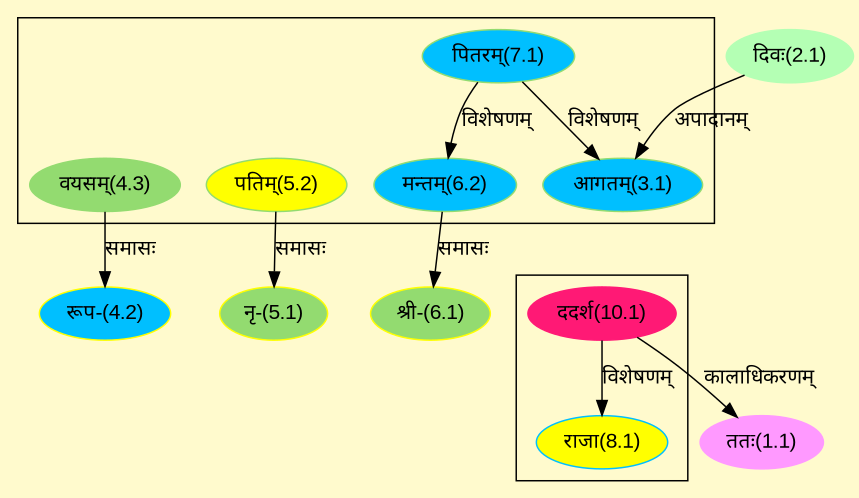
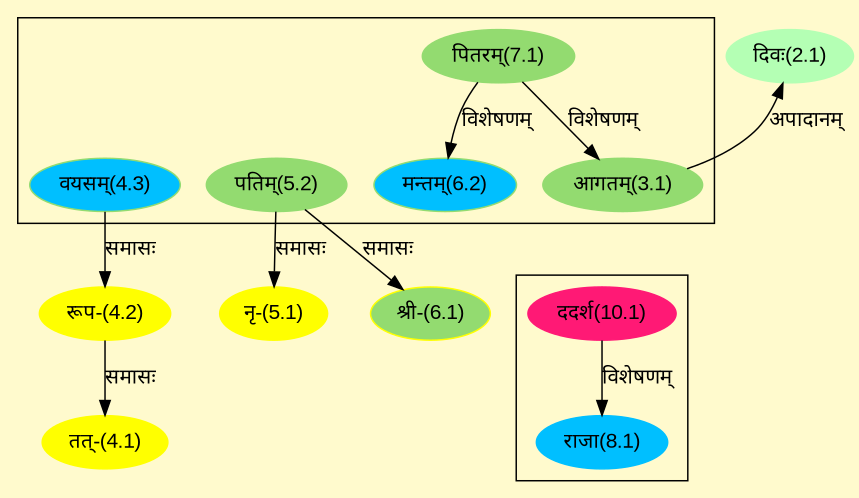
(498, 56) -> (498, 56)
(687, 101) -> (740, 143)
(105, 185) -> (105, 185)
(277, 185) -> (277, 185)
(623, 185) -> (623, 185)
(439, 242) -> (348, 245)
(105, 314) -> (105, 314)
(274, 314) -> (274, 314)
none -> (105, 442)
(602, 442) -> (602, 442)
(762, 442) -> none
